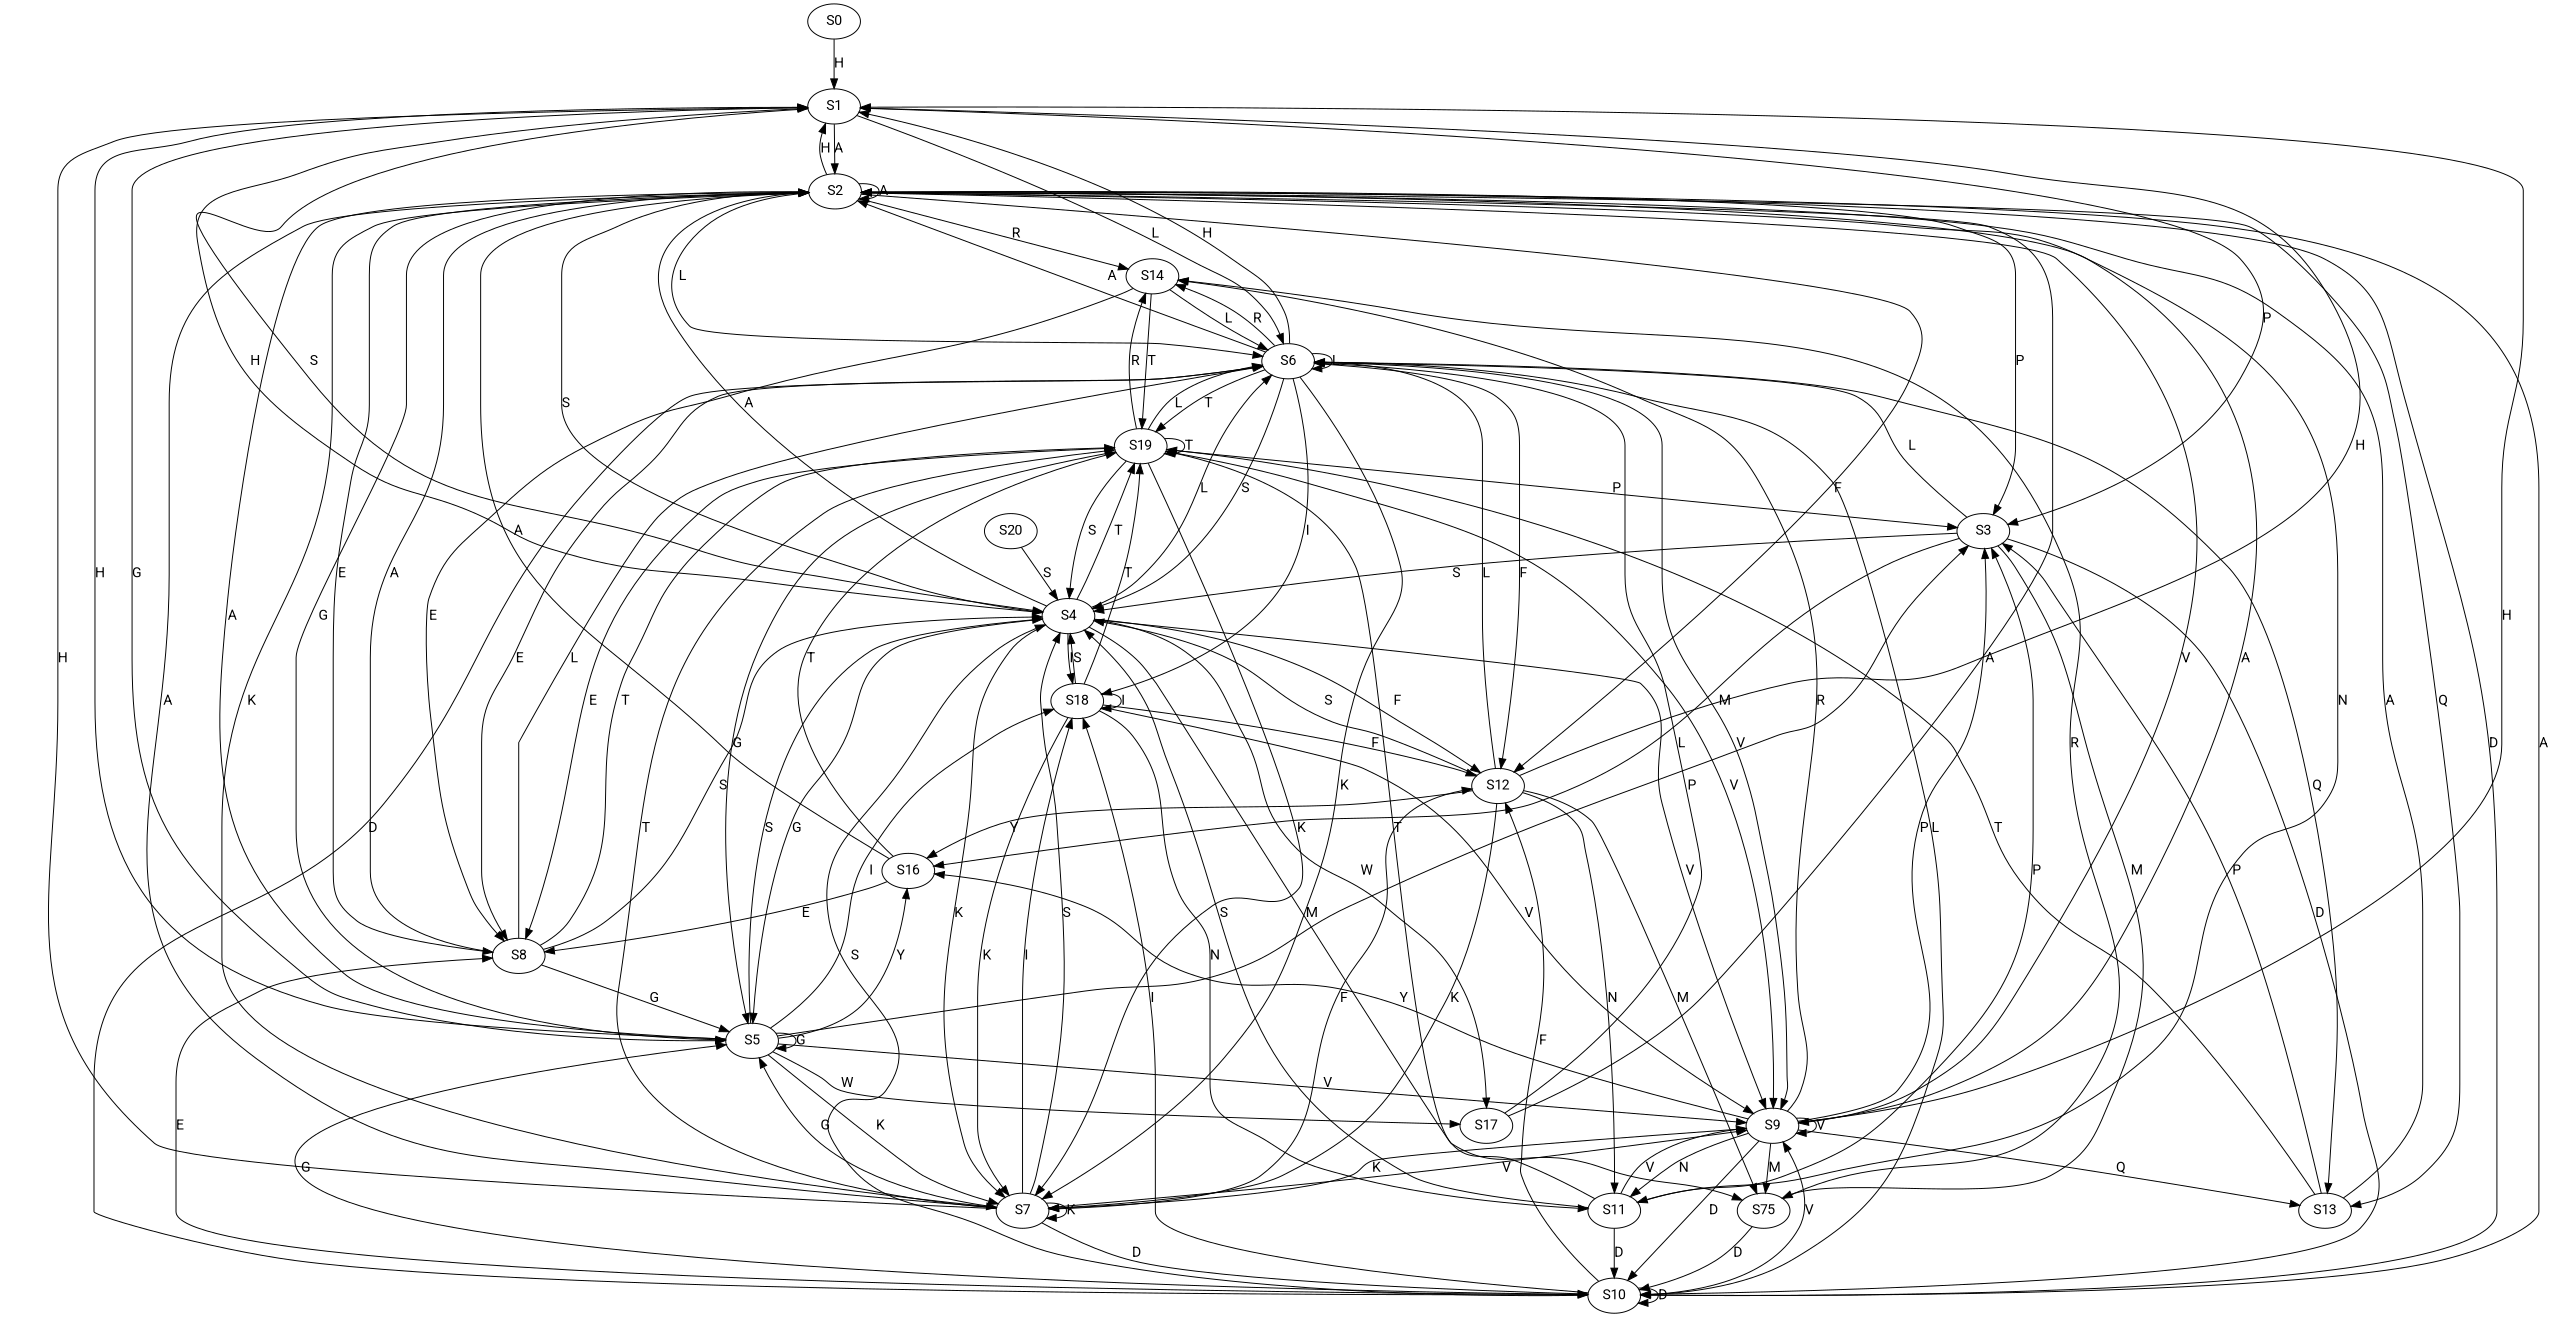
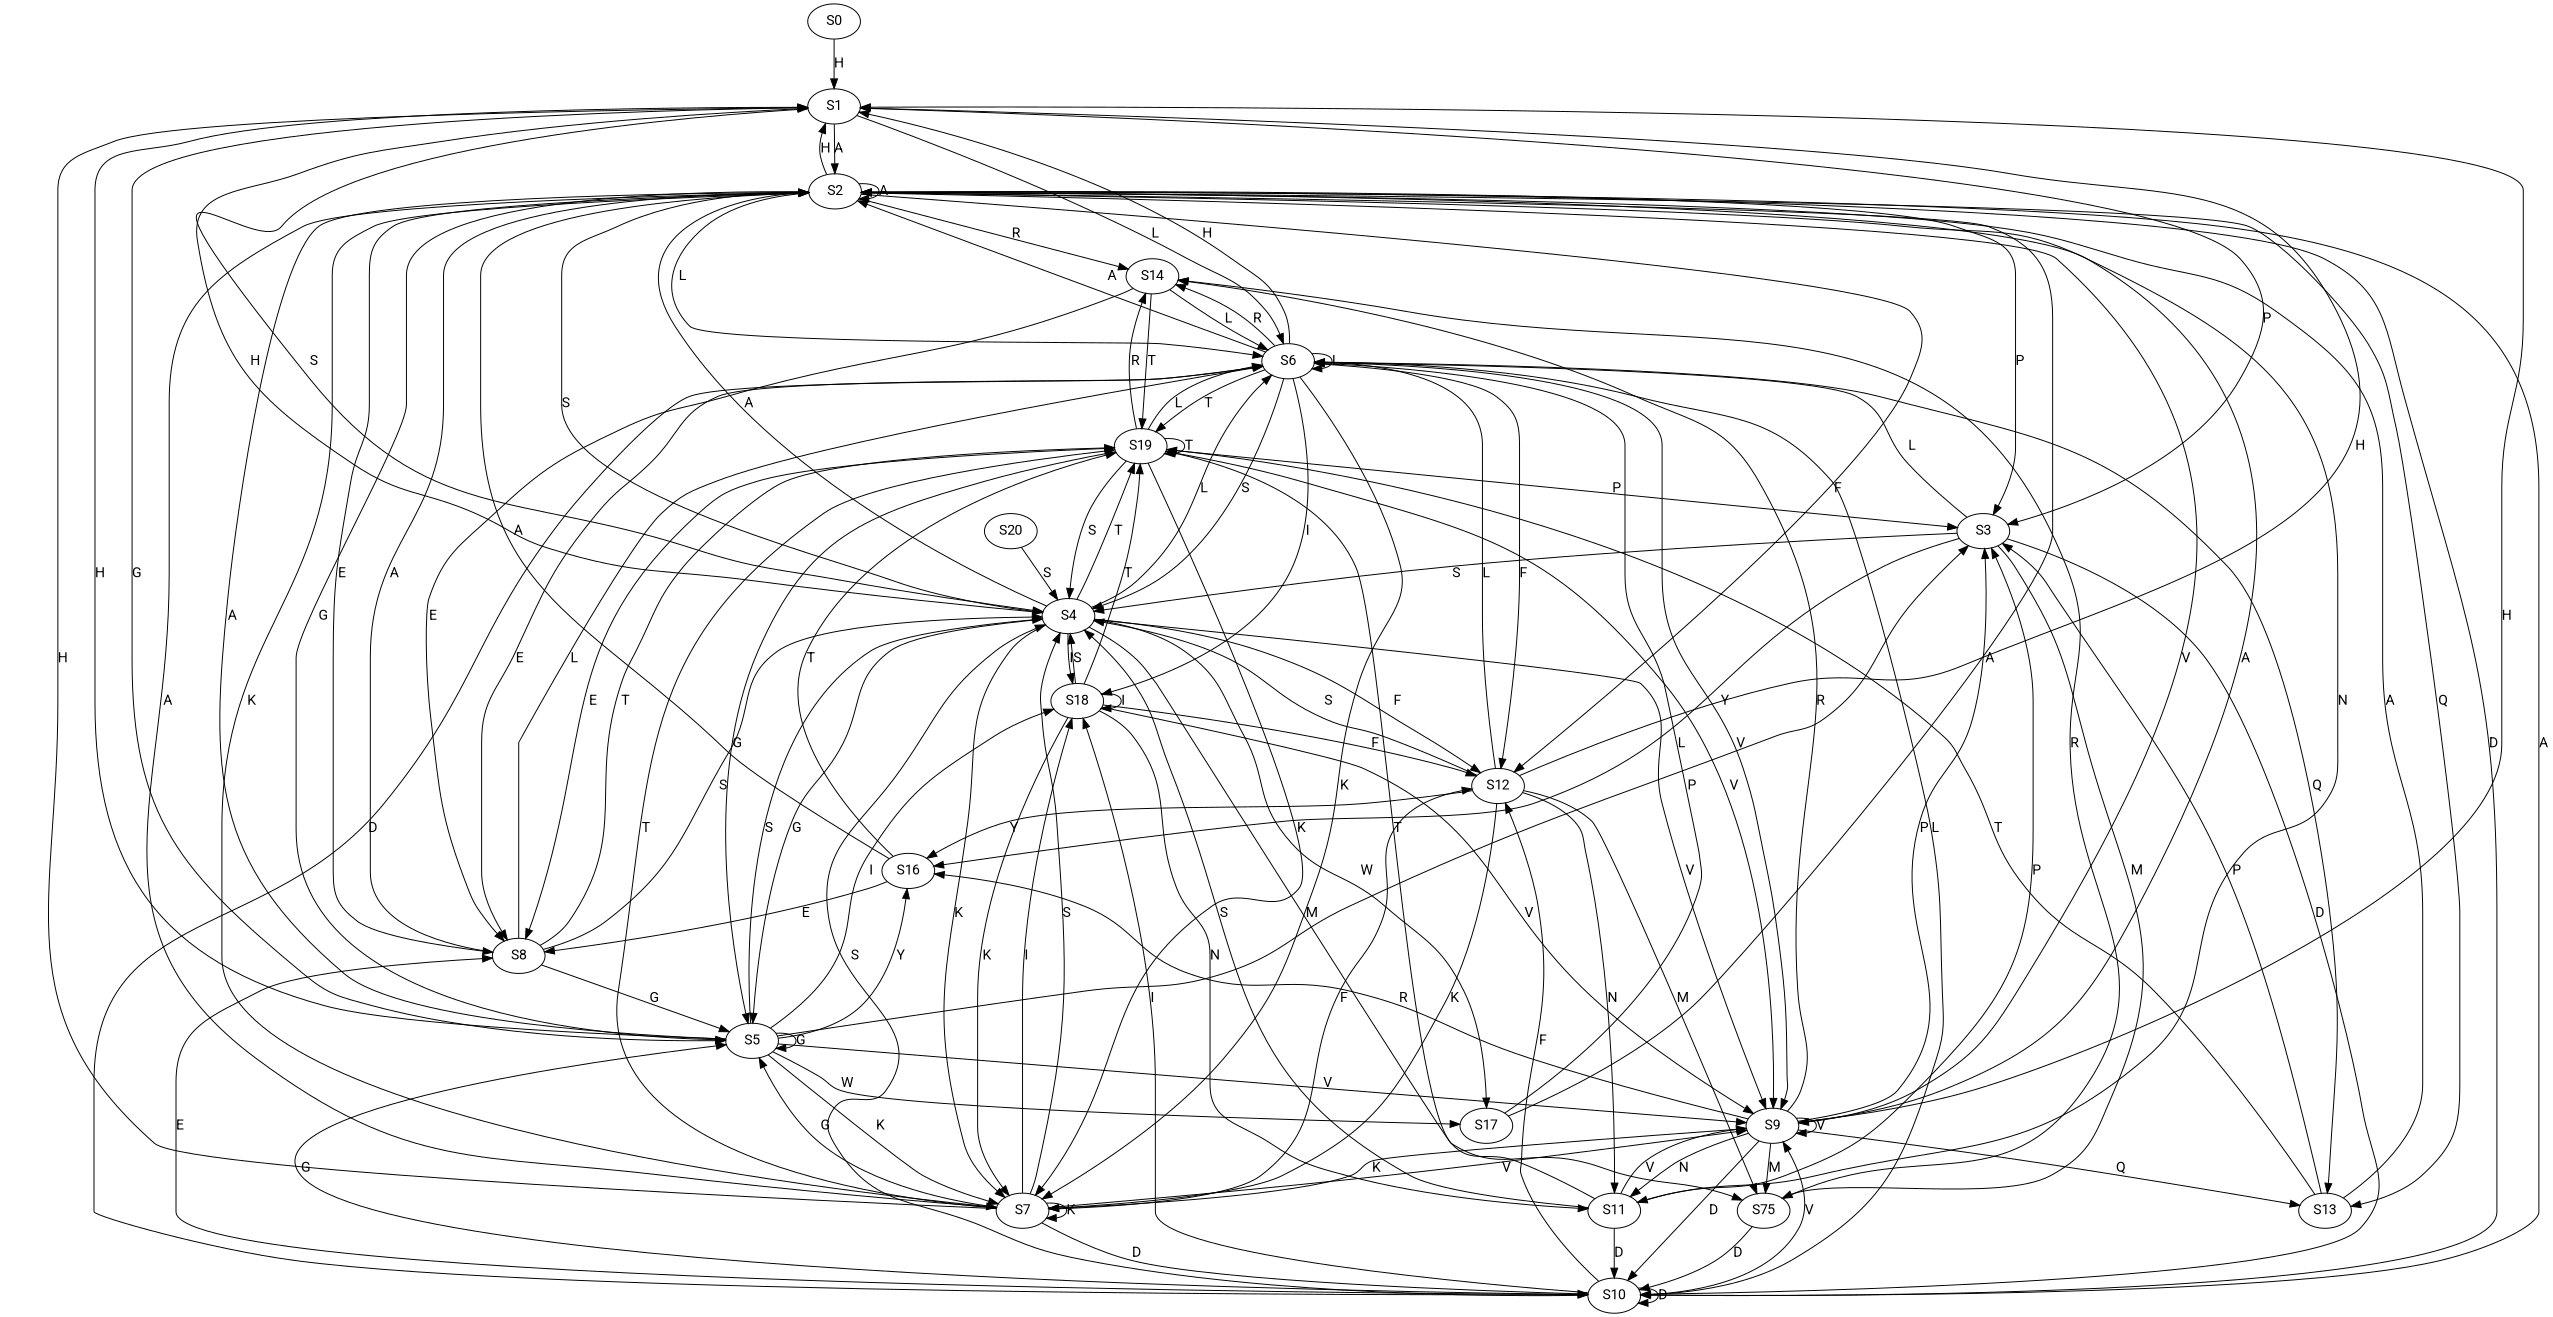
(1725, 701) -> (1725, 701)
(1404, 998) -> (1404, 998)
